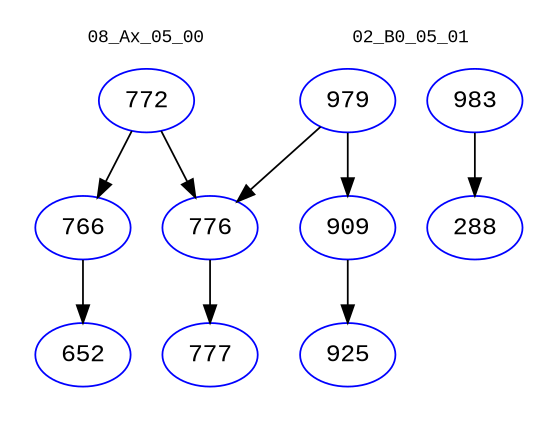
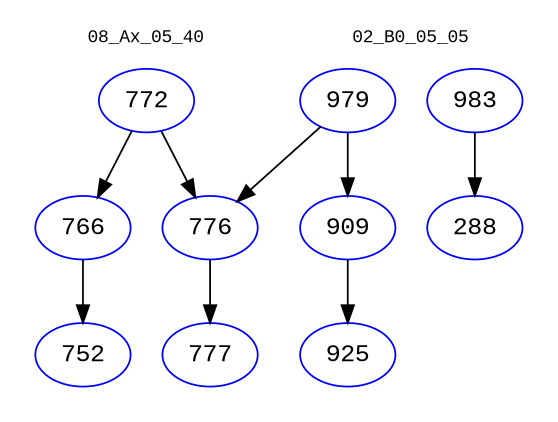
(147, 38) -> (147, 38)
(411, 38) -> (411, 38)
(83, 355) -> (83, 355)
